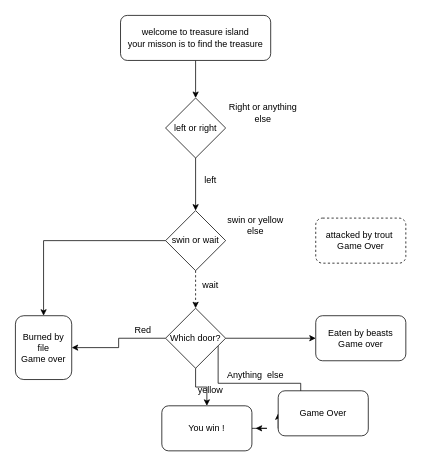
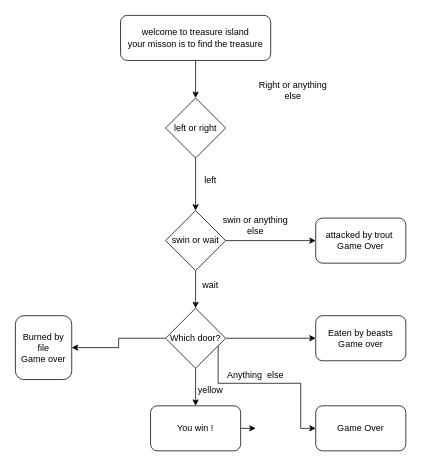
(263, 113) -> (293, 90)
(255, 225) -> (255, 225)
(70, 240) -> (267, 240)
(360, 240) -> (360, 240)
(195, 287) -> (195, 287)
(143, 330) -> none
(323, 413) -> (360, 428)
(207, 428) -> (195, 428)
